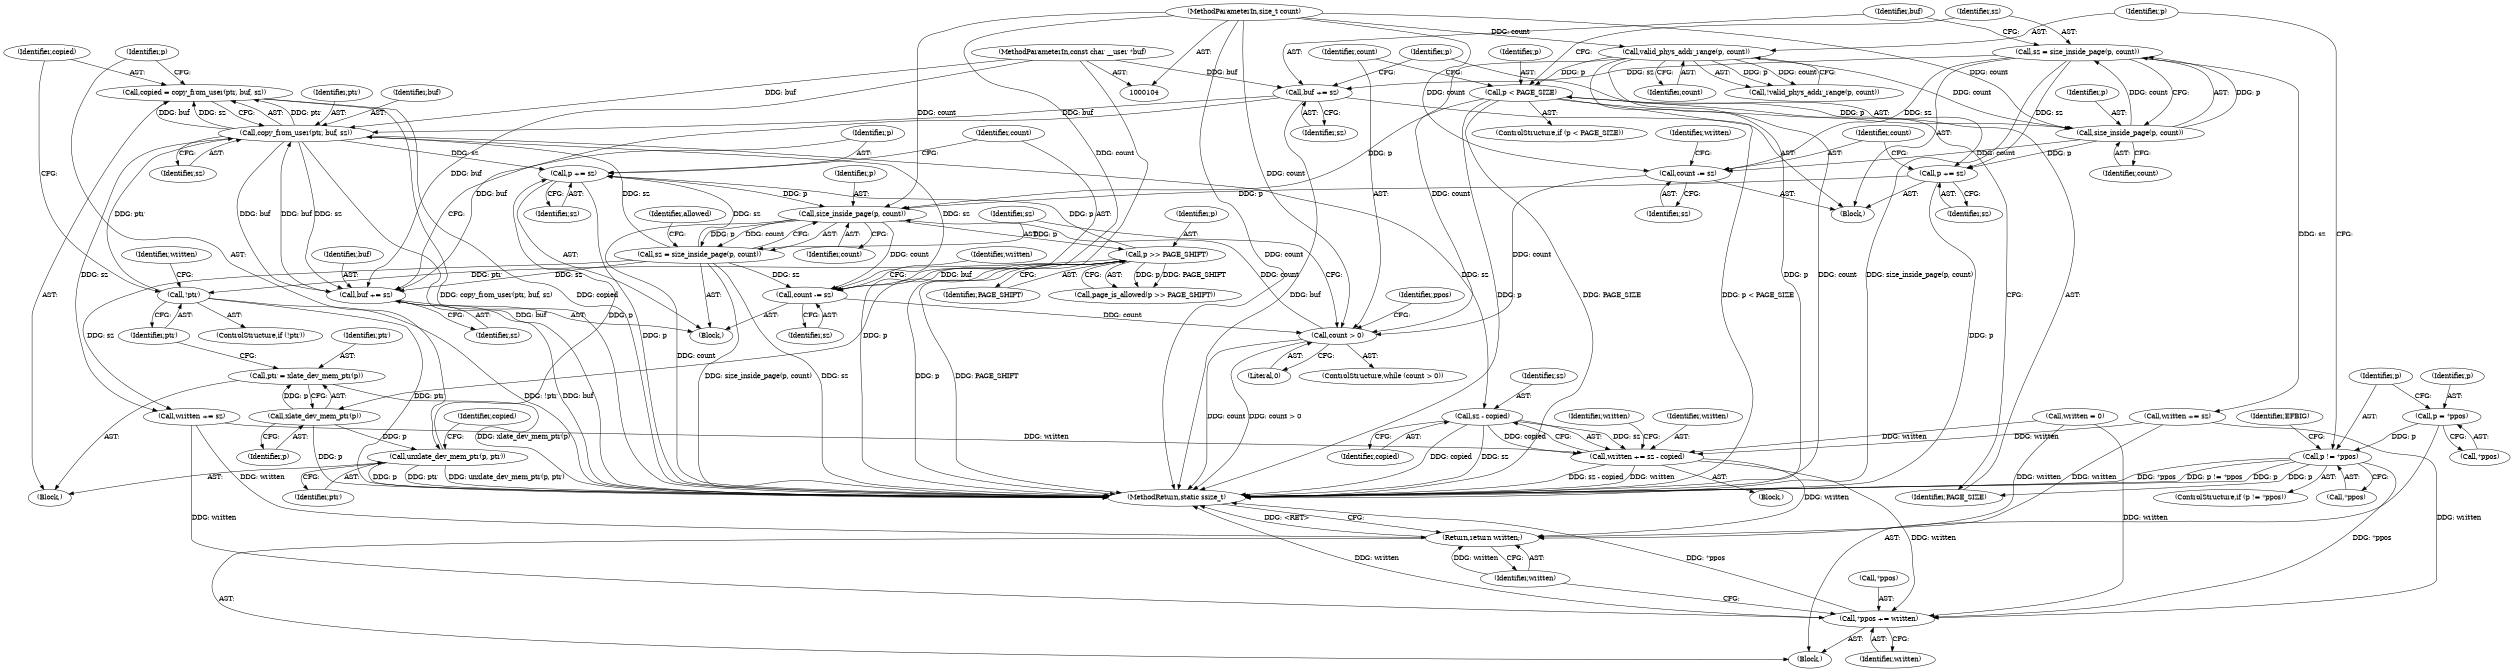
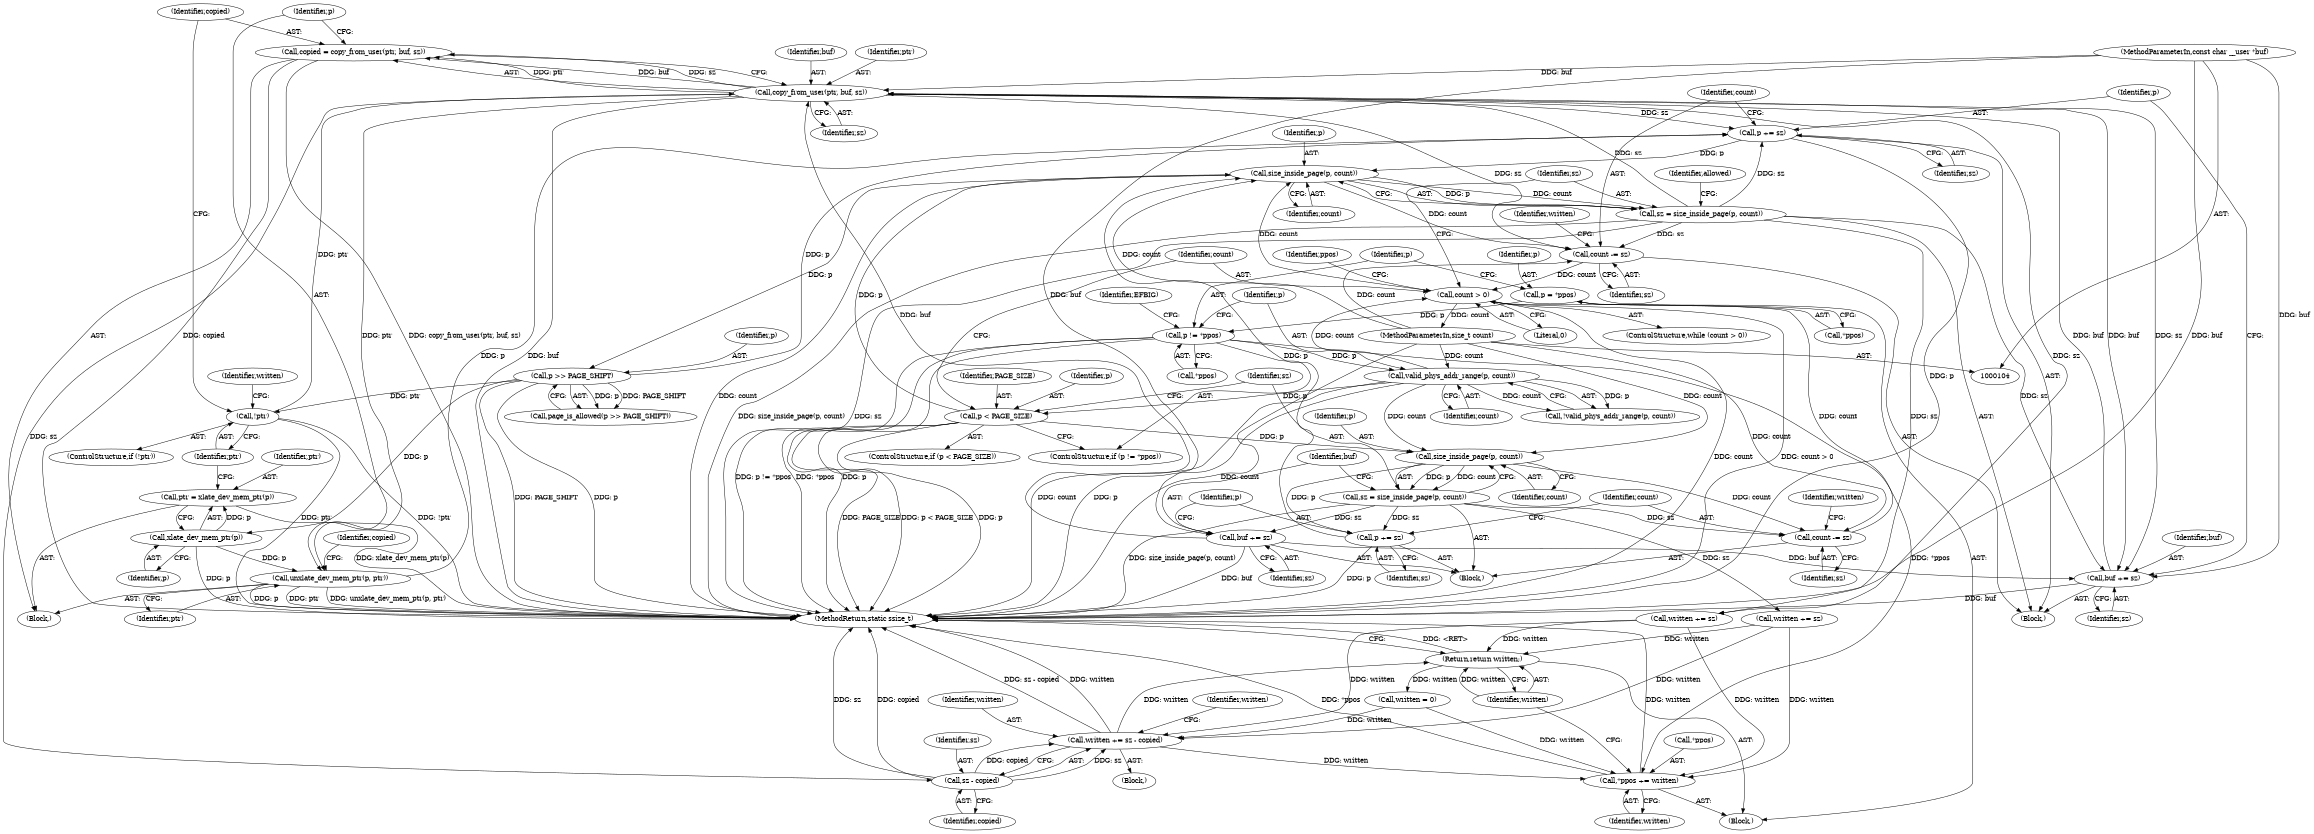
(1941, 139) -> (1048, 436)
(1265, 179) -> (1450, 313)
none -> (364, 202)
(983, 295) -> none
(2160, 488) -> (1318, 355)
(1956, 520) -> (1421, 671)
